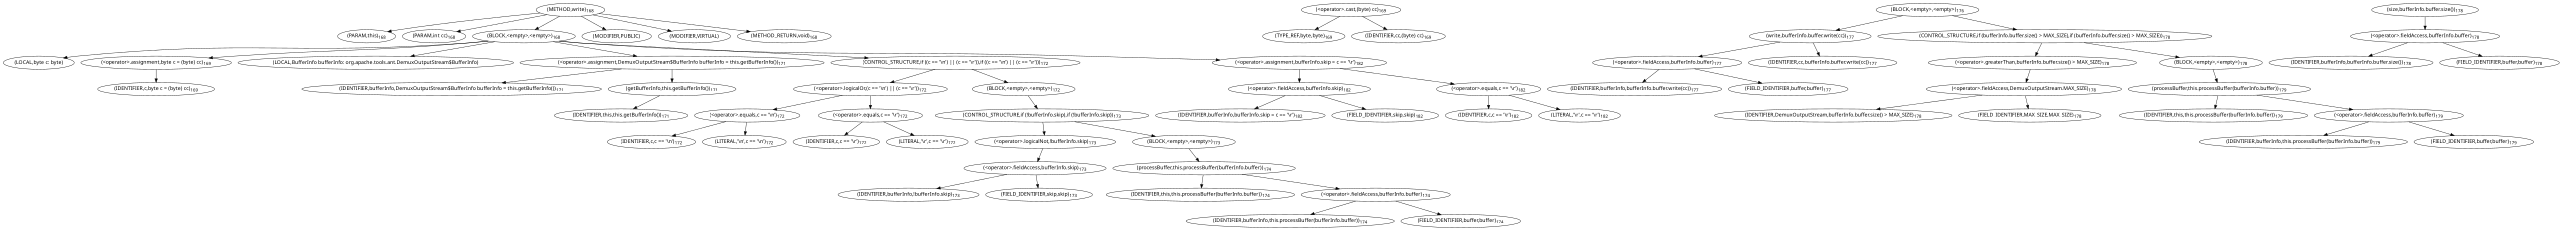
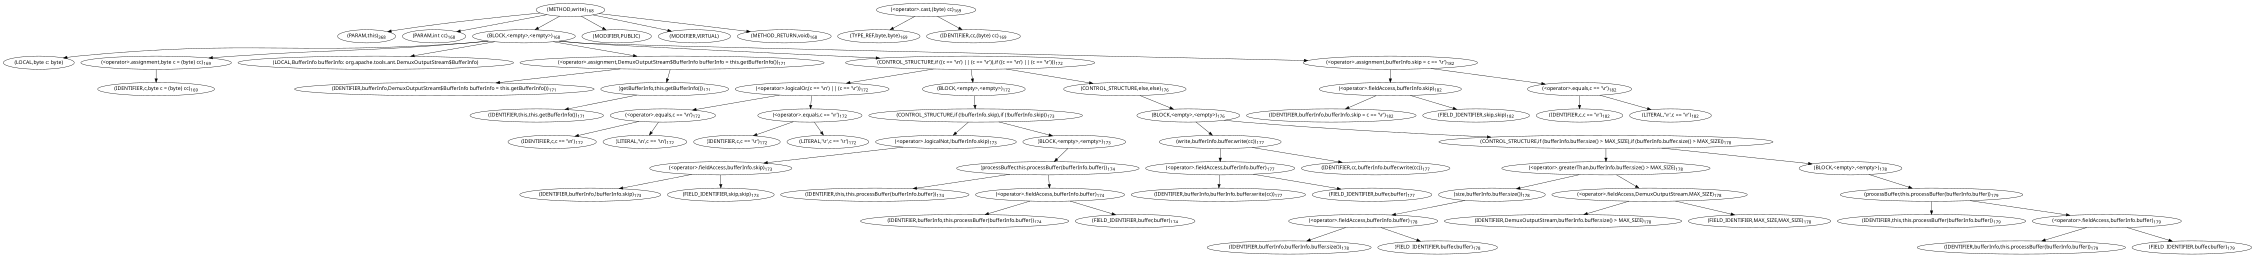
(382, 36) -> (382, 36)
none -> (1125, 89)
none -> (1550, 181)
